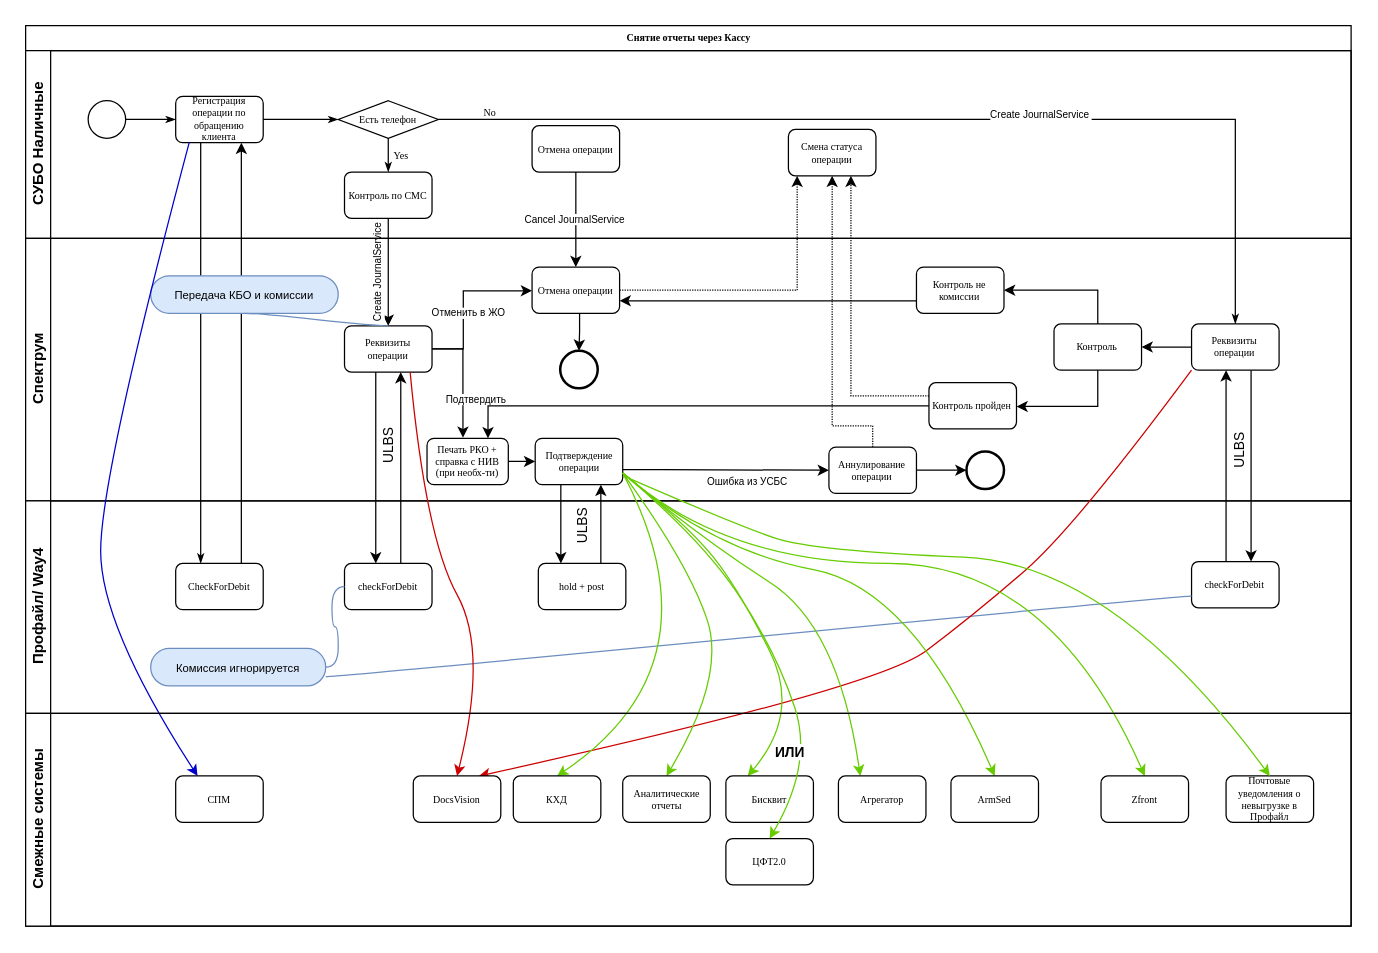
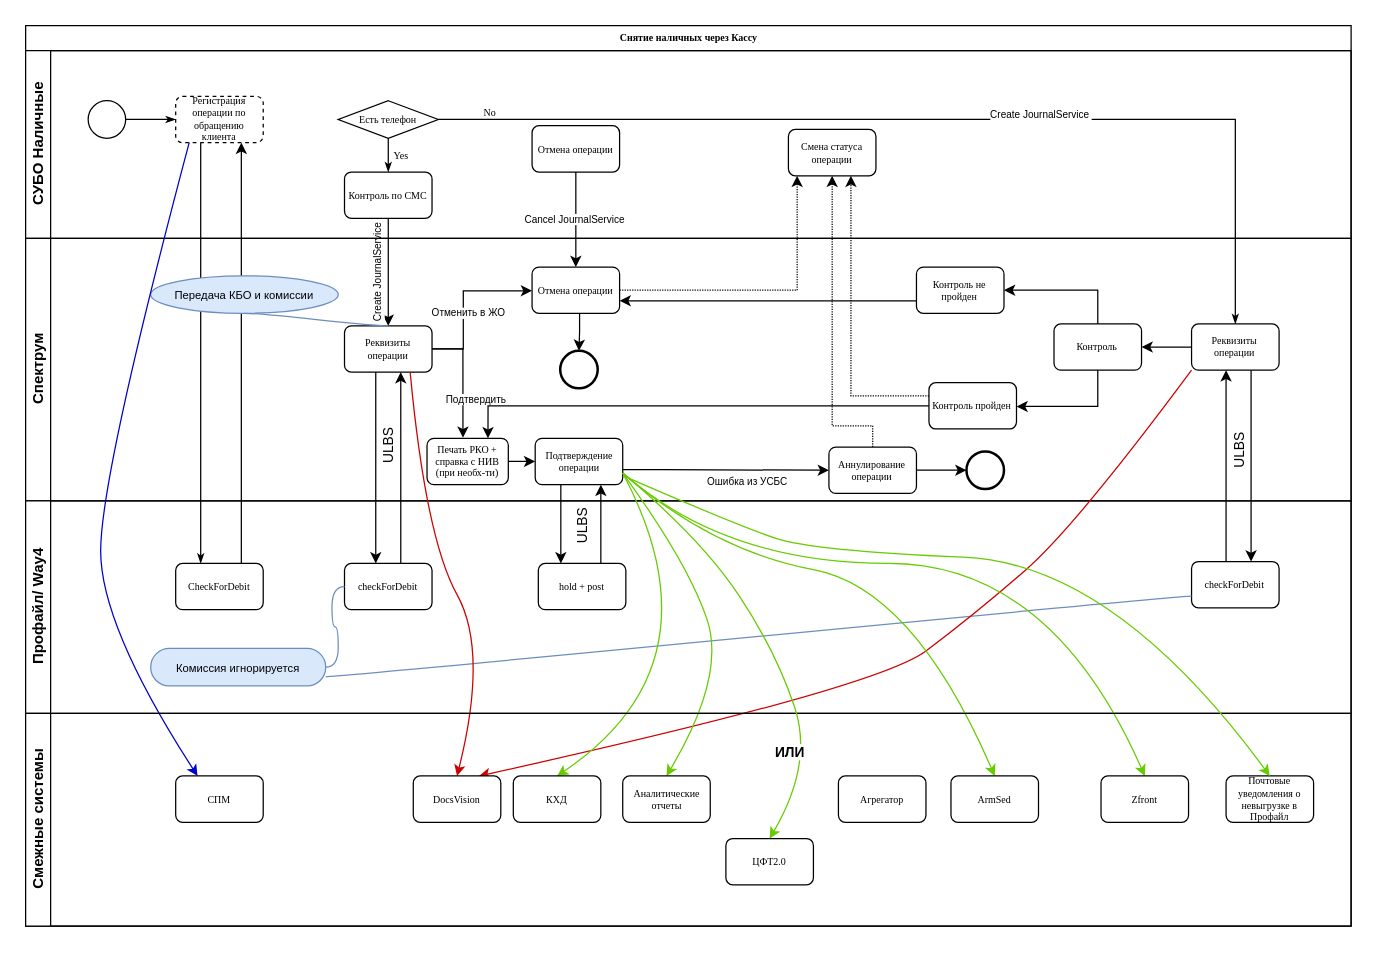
(689, 38) -> (689, 38)
(219, 119) -> (219, 119)
(297, 119) -> none
(959, 291) -> (959, 291)
(244, 294) -> (244, 294)
(807, 618) -> none
(779, 719) -> none
(769, 799) -> none
